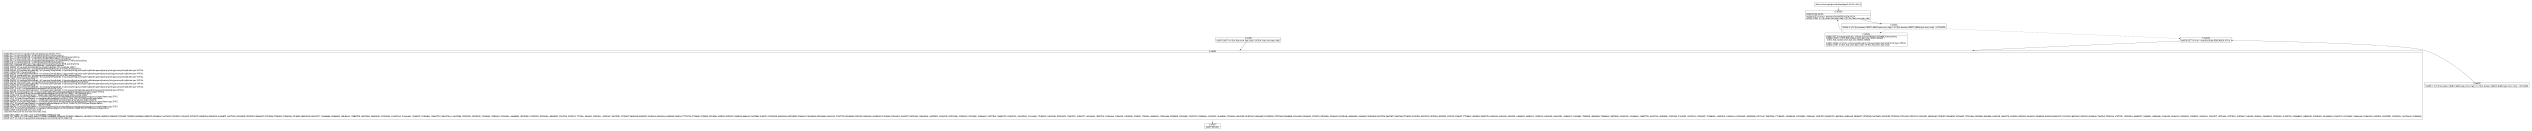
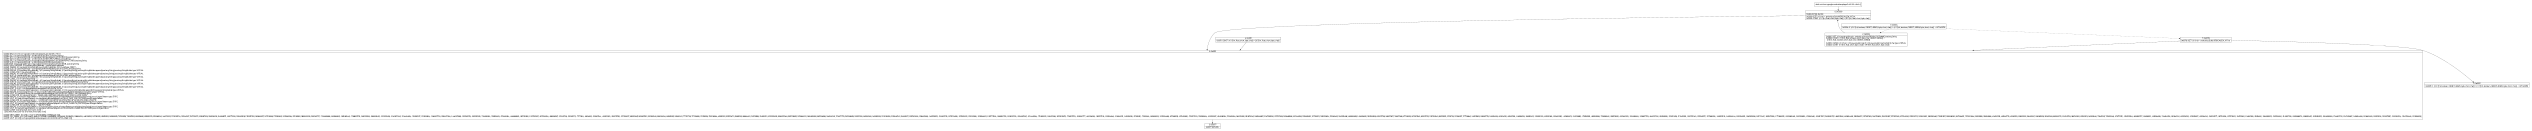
(1871, 22) -> (1501, 20)
(2359, 44) -> (2357, 44)
